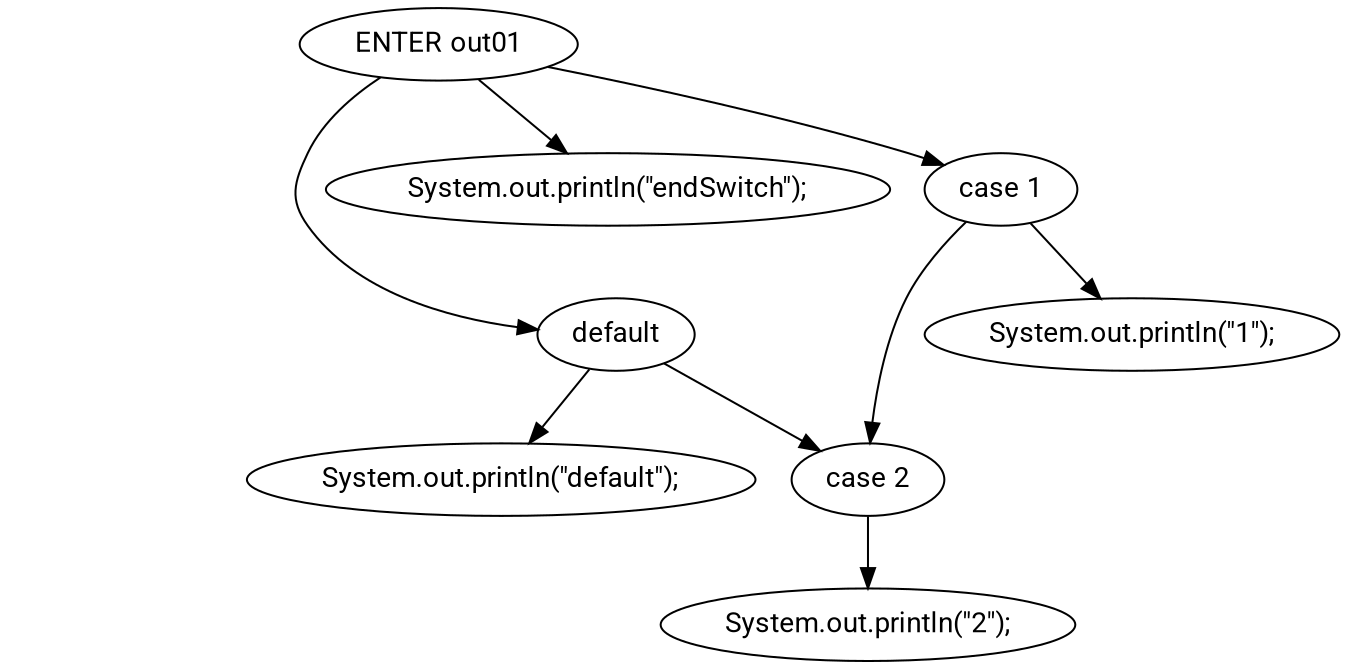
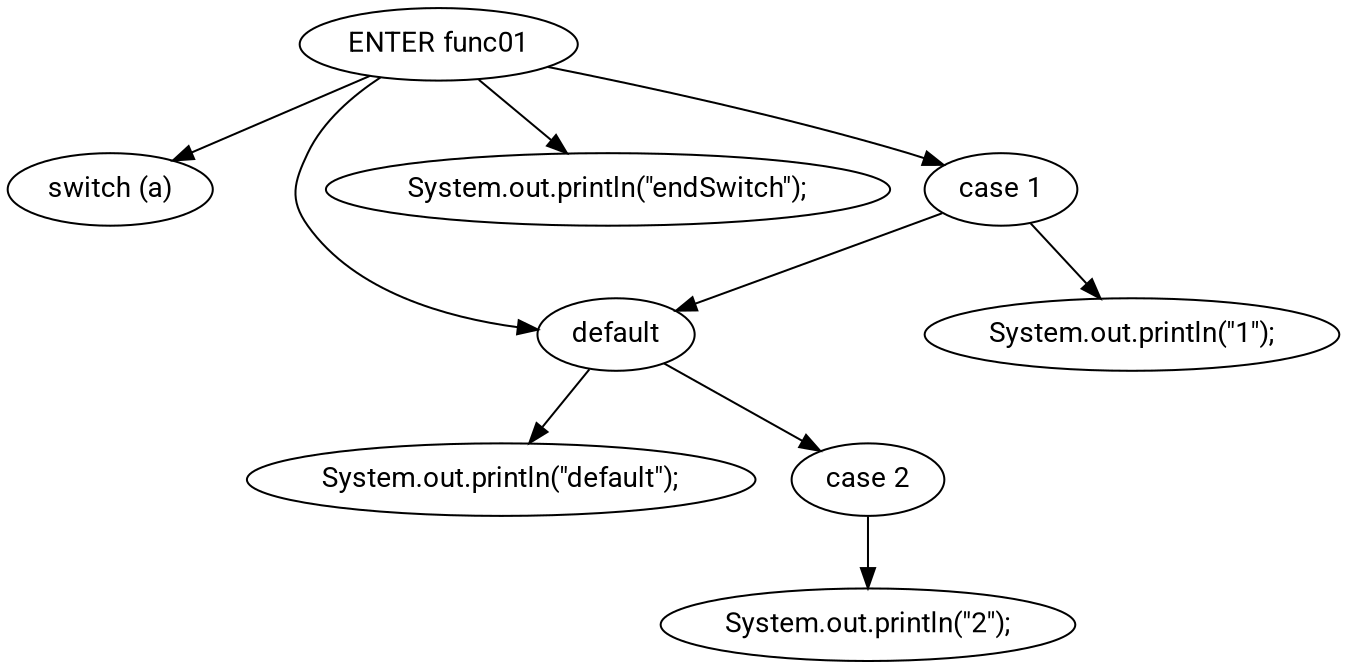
(439, 44) -> (439, 44)
none -> (110, 189)
(900, 313) -> (819, 259)
